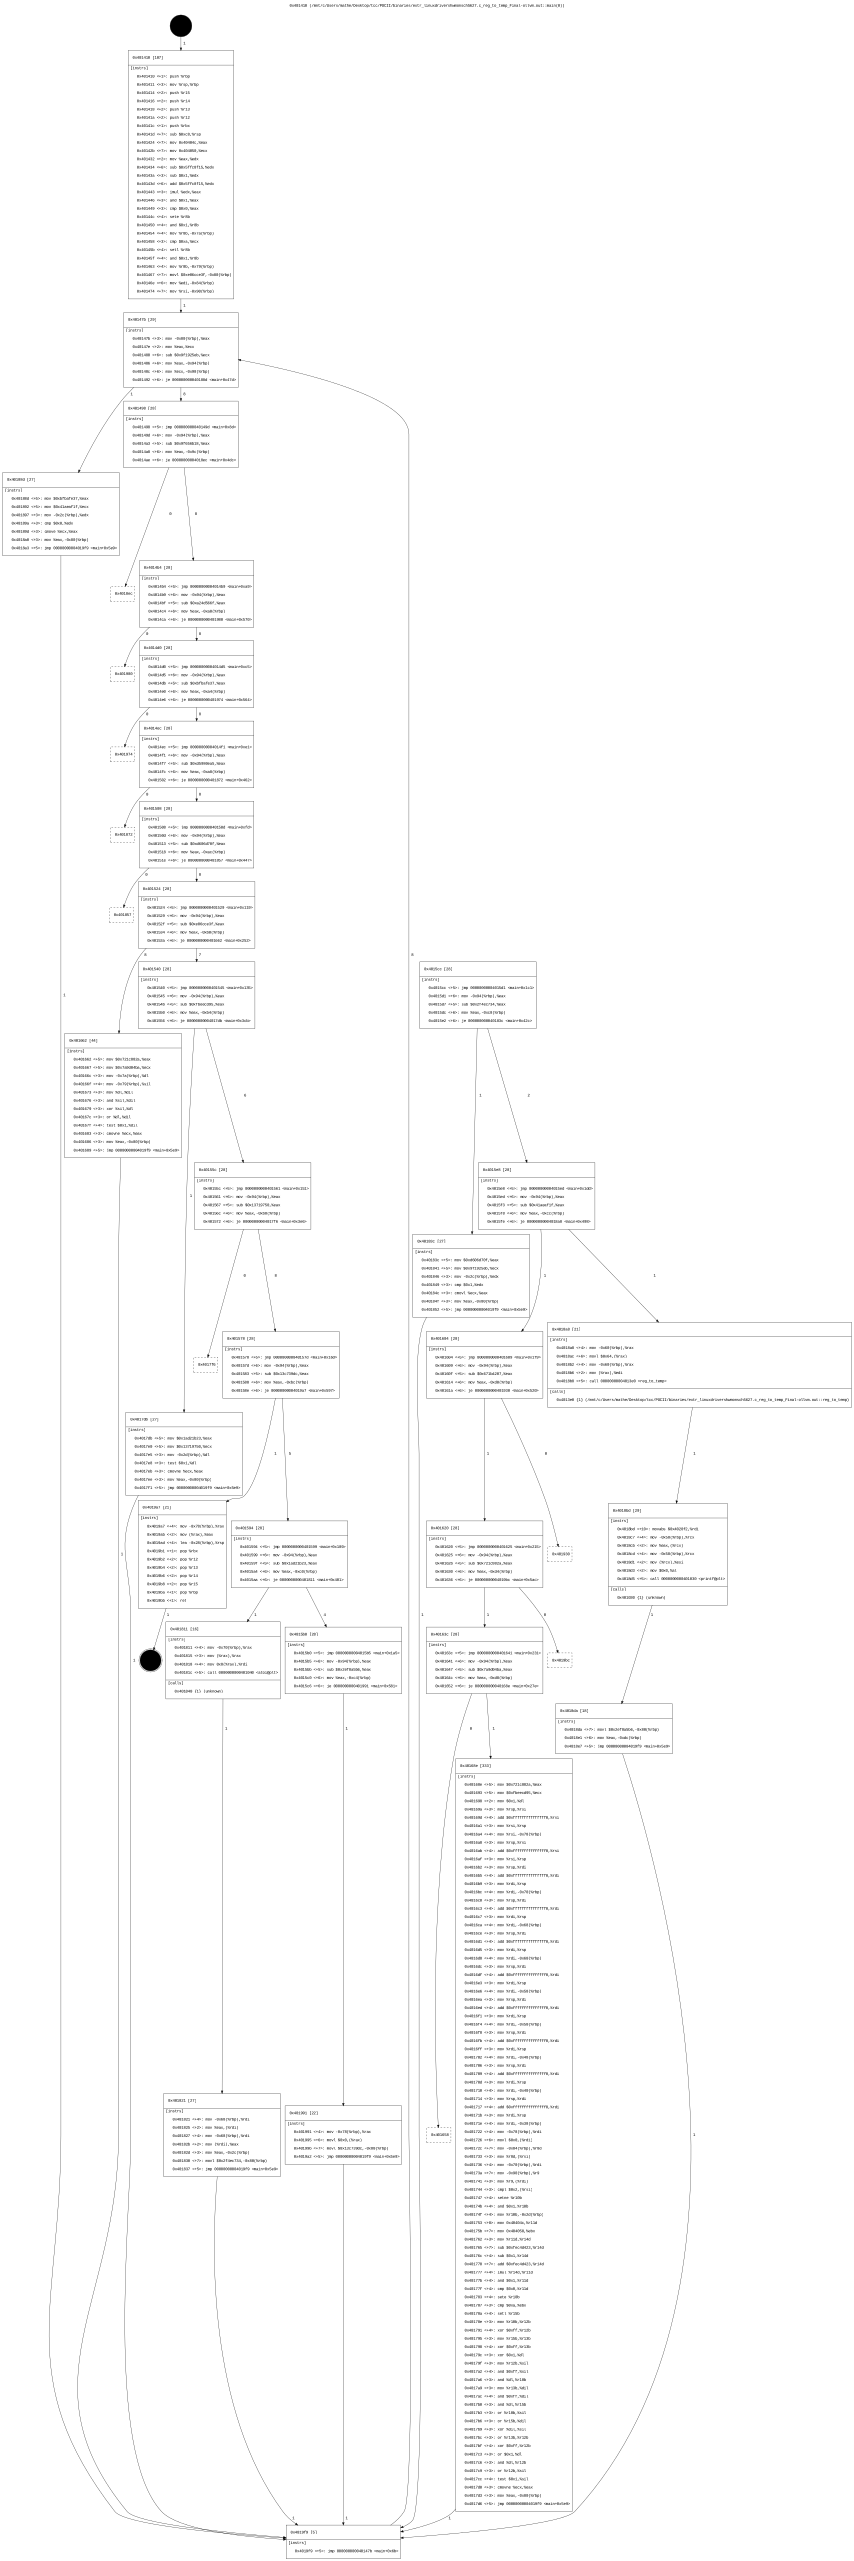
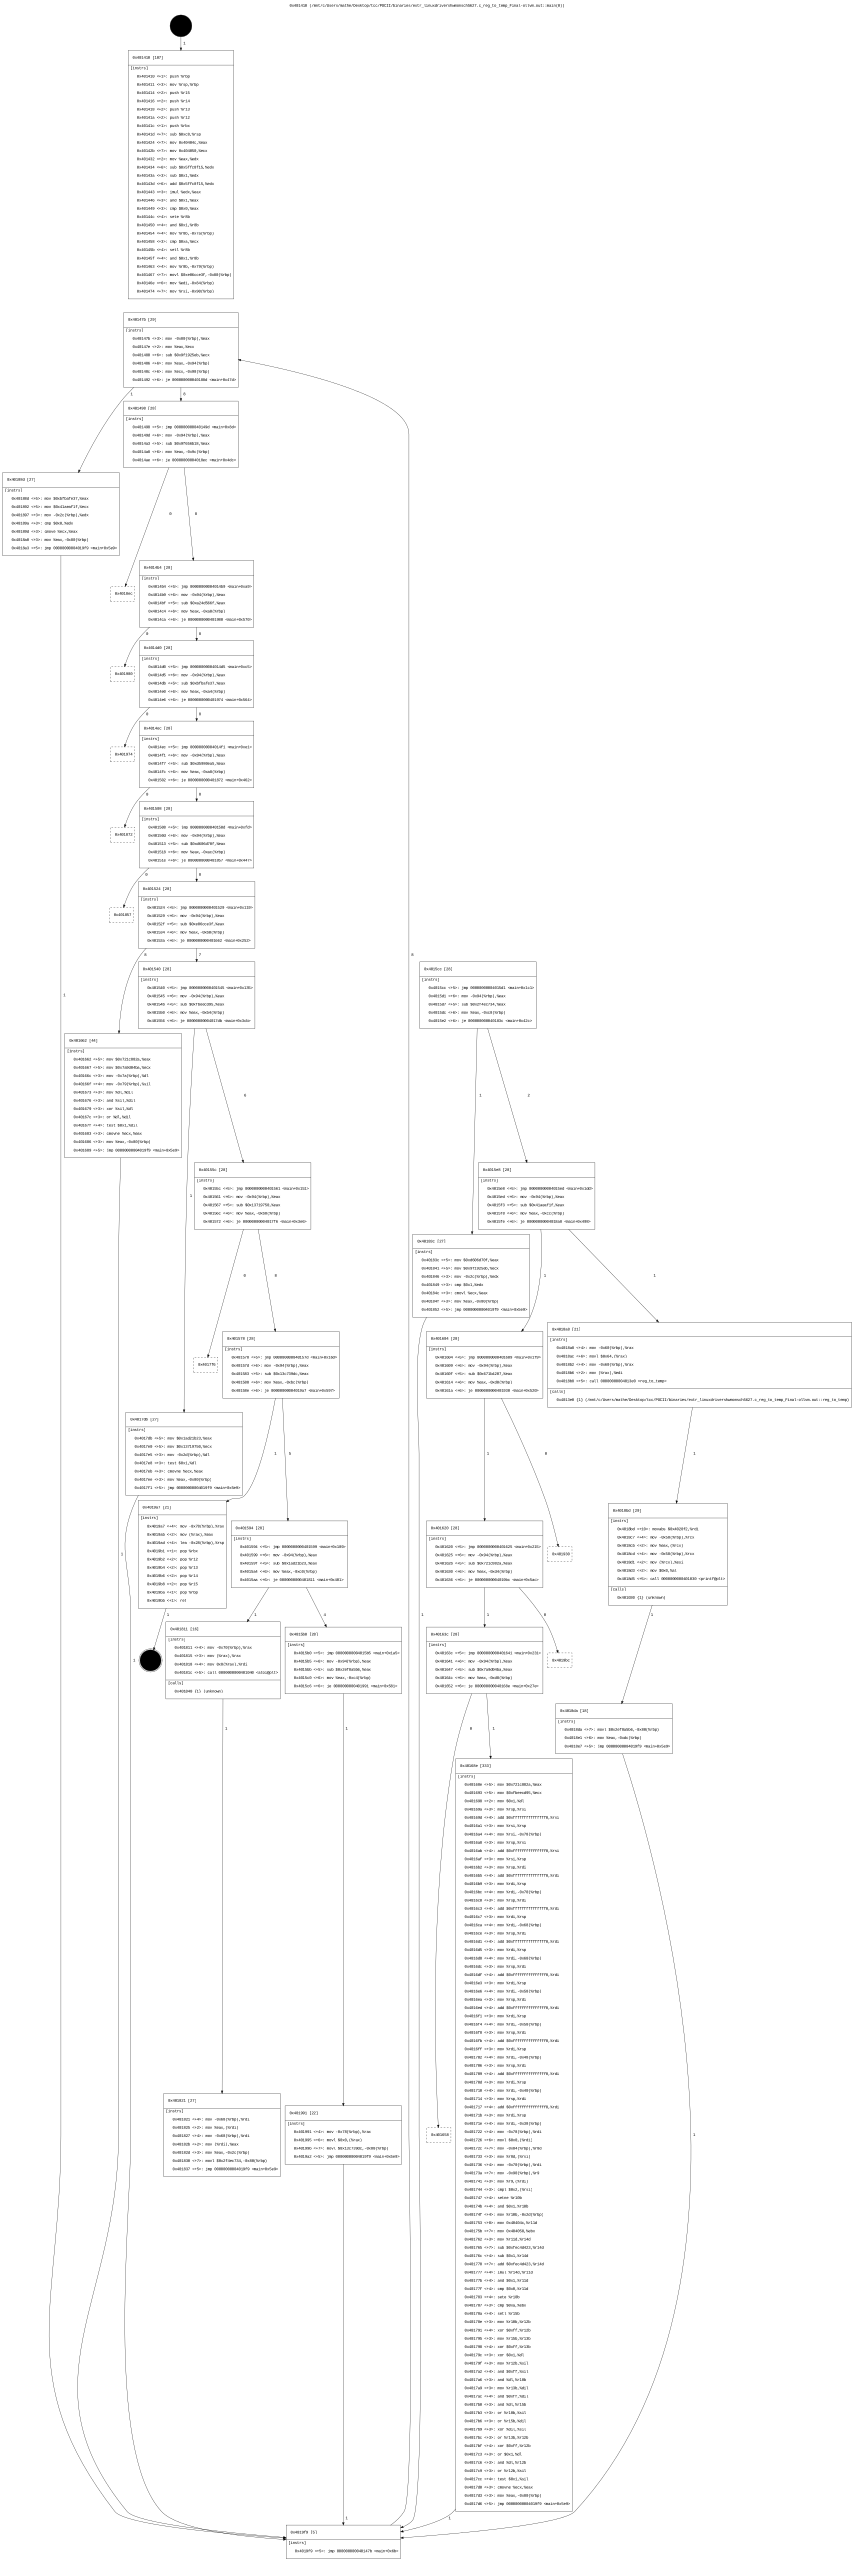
(181, 304) -> none
(224, 2359) -> none
